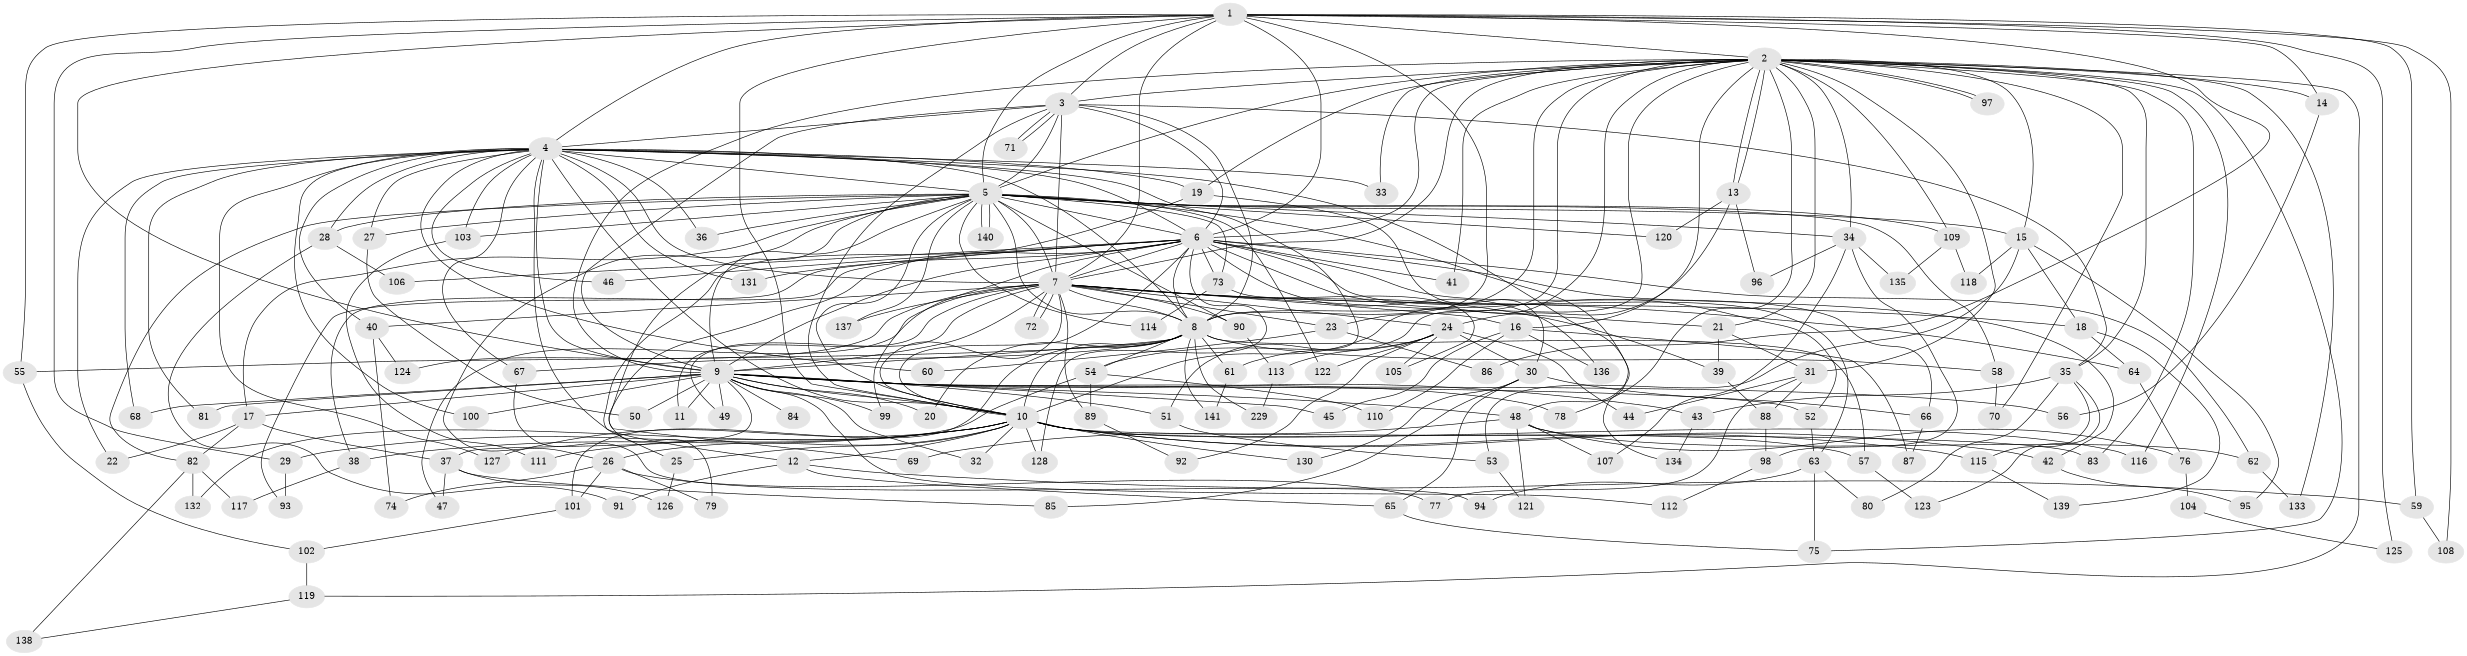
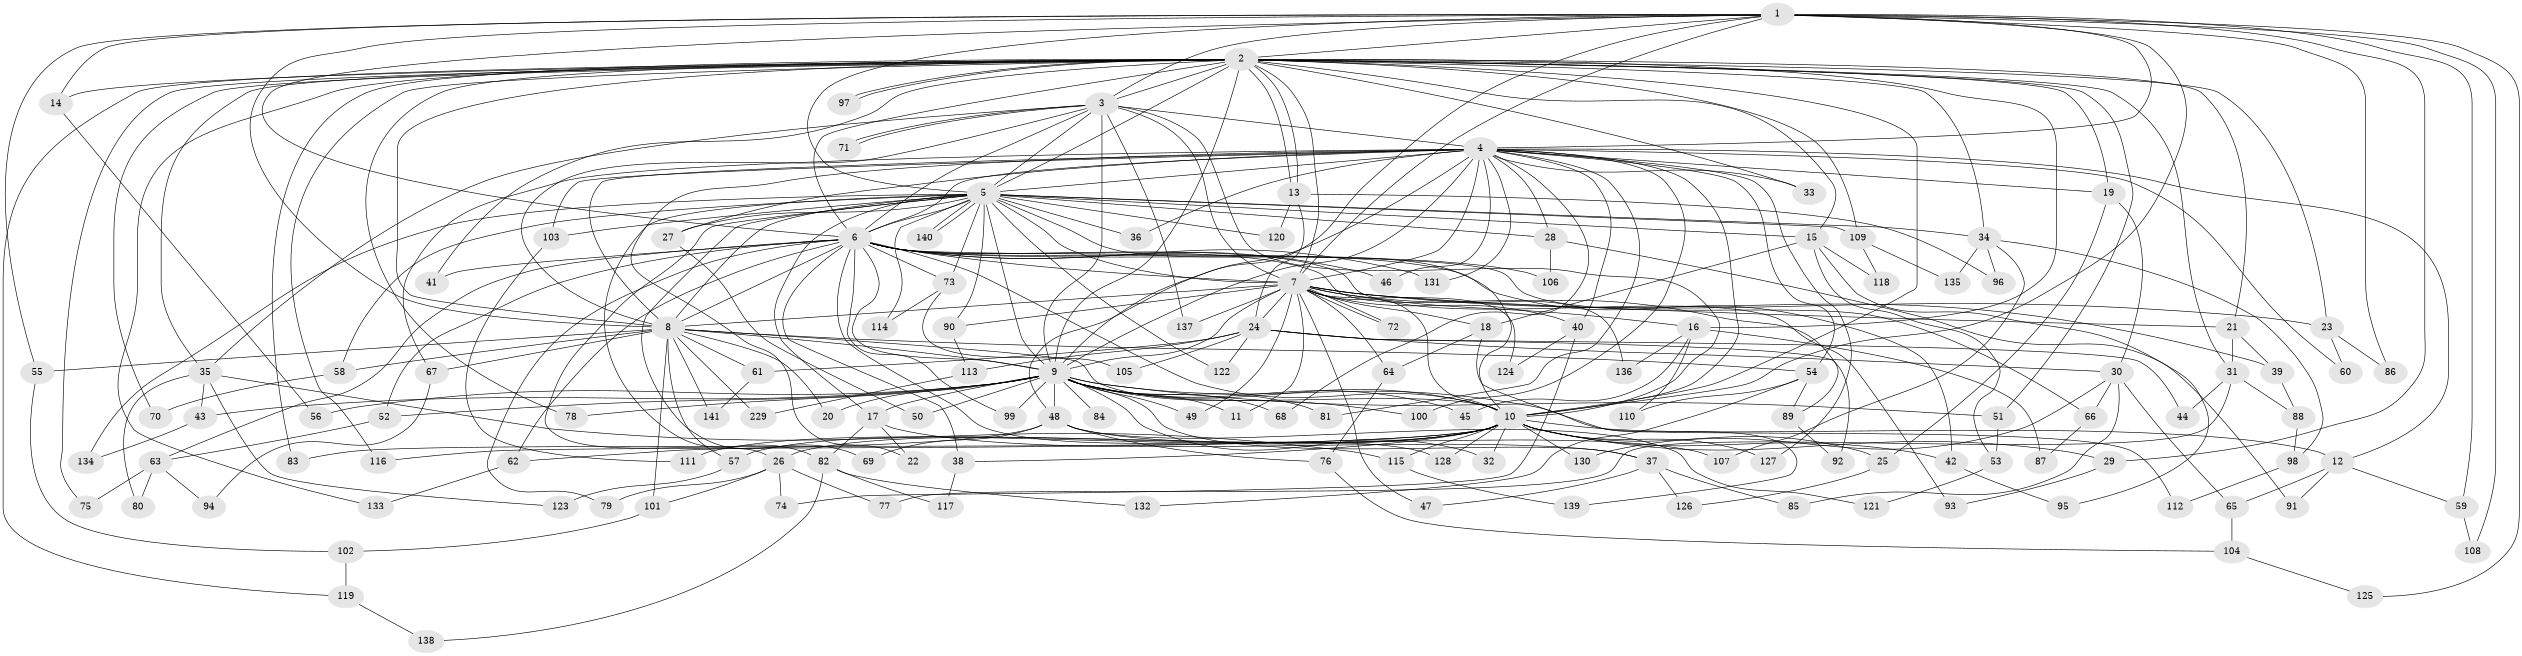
(925, 271) -> (1153, 213)
(1600, 540) -> (2232, 530)
